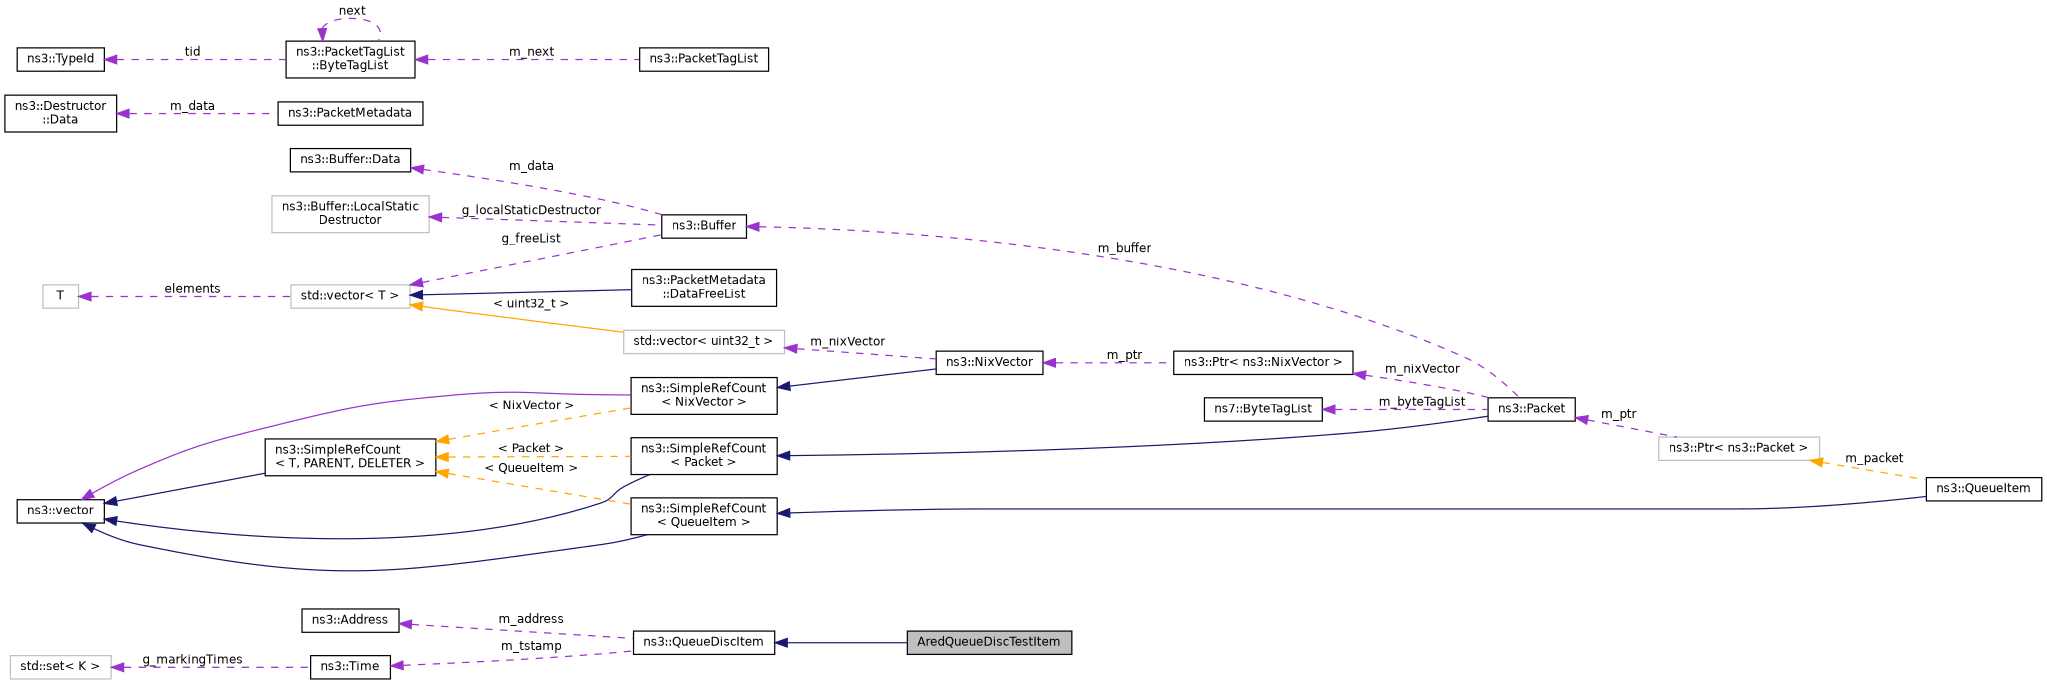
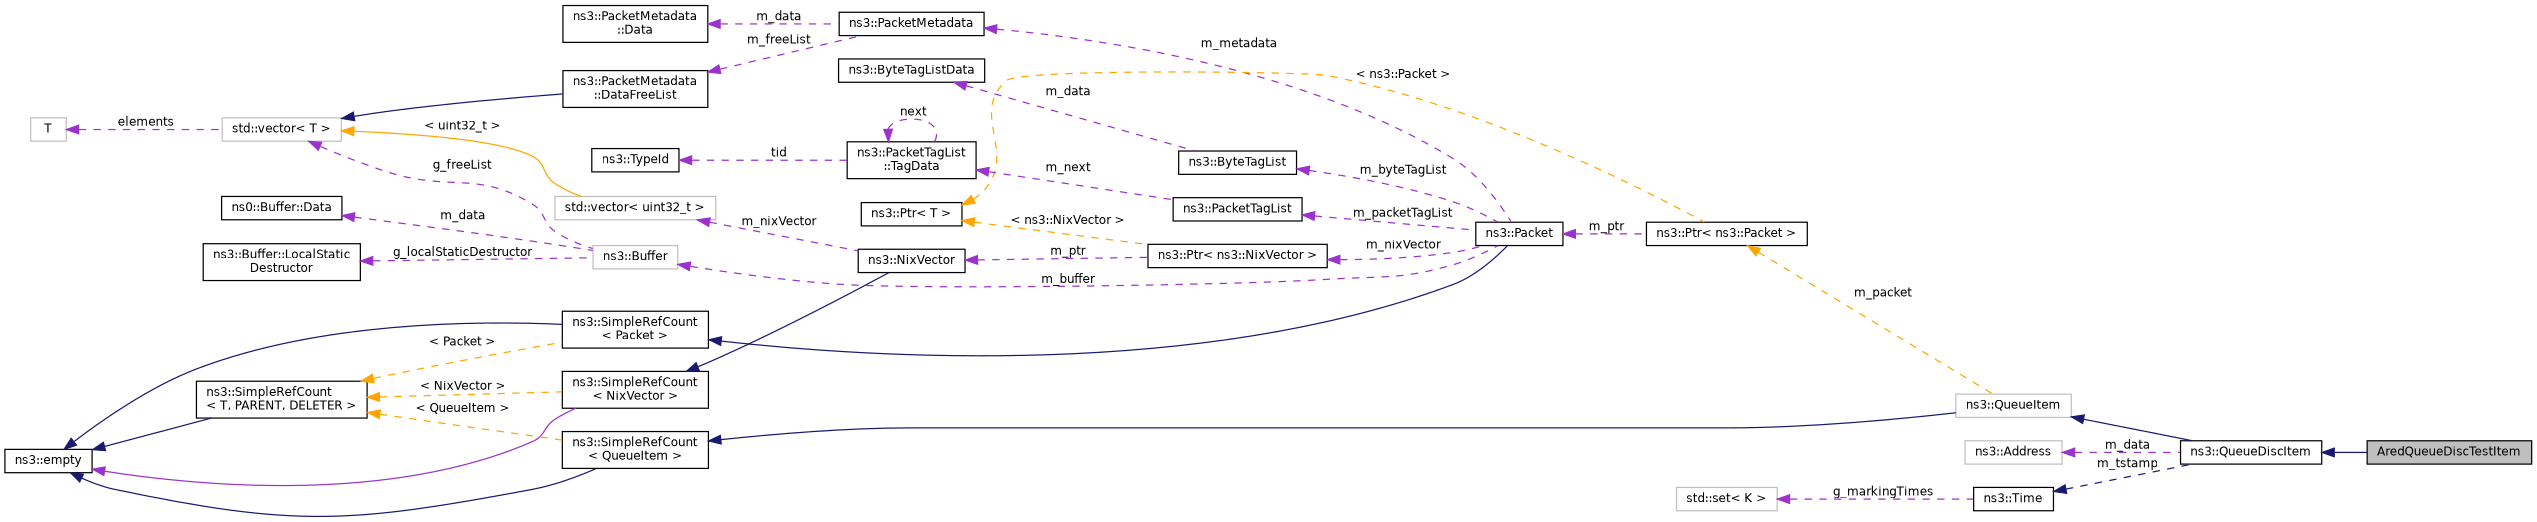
none -> (791, 52)
(351, 60) -> (912, 160)
none -> (912, 71)
none -> (1274, 81)
(61, 114) -> (635, 24)
(351, 160) -> (282, 208)
(351, 214) -> (282, 262)
none -> (912, 214)
none -> (1395, 223)
(704, 227) -> (635, 257)
(1263, 409) -> (1238, 163)
none -> (2138, 430)
(1739, 449) -> (1727, 234)
(1984, 489) -> (2014, 406)
(61, 511) -> (48, 461)
(530, 620) -> (2126, 446)
(351, 621) -> (2014, 452)
(518, 660) -> (2129, 477)
